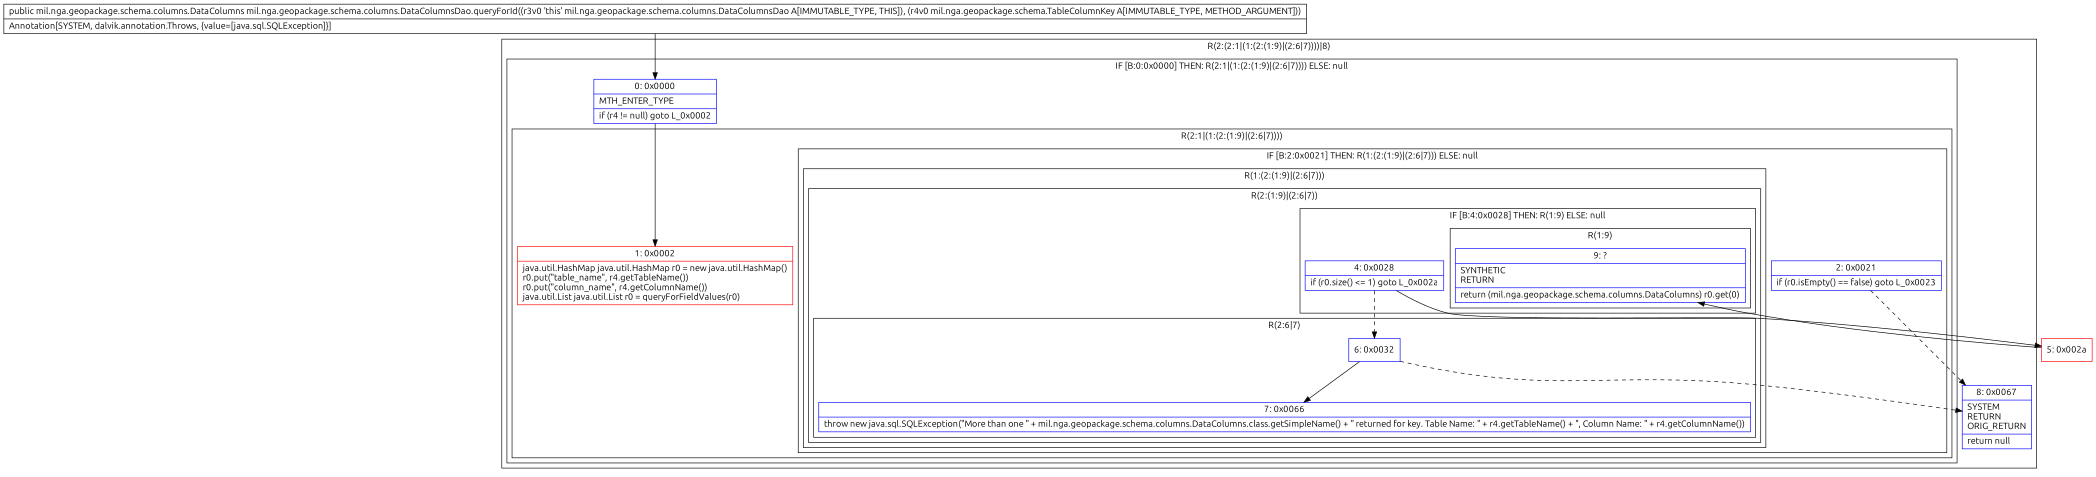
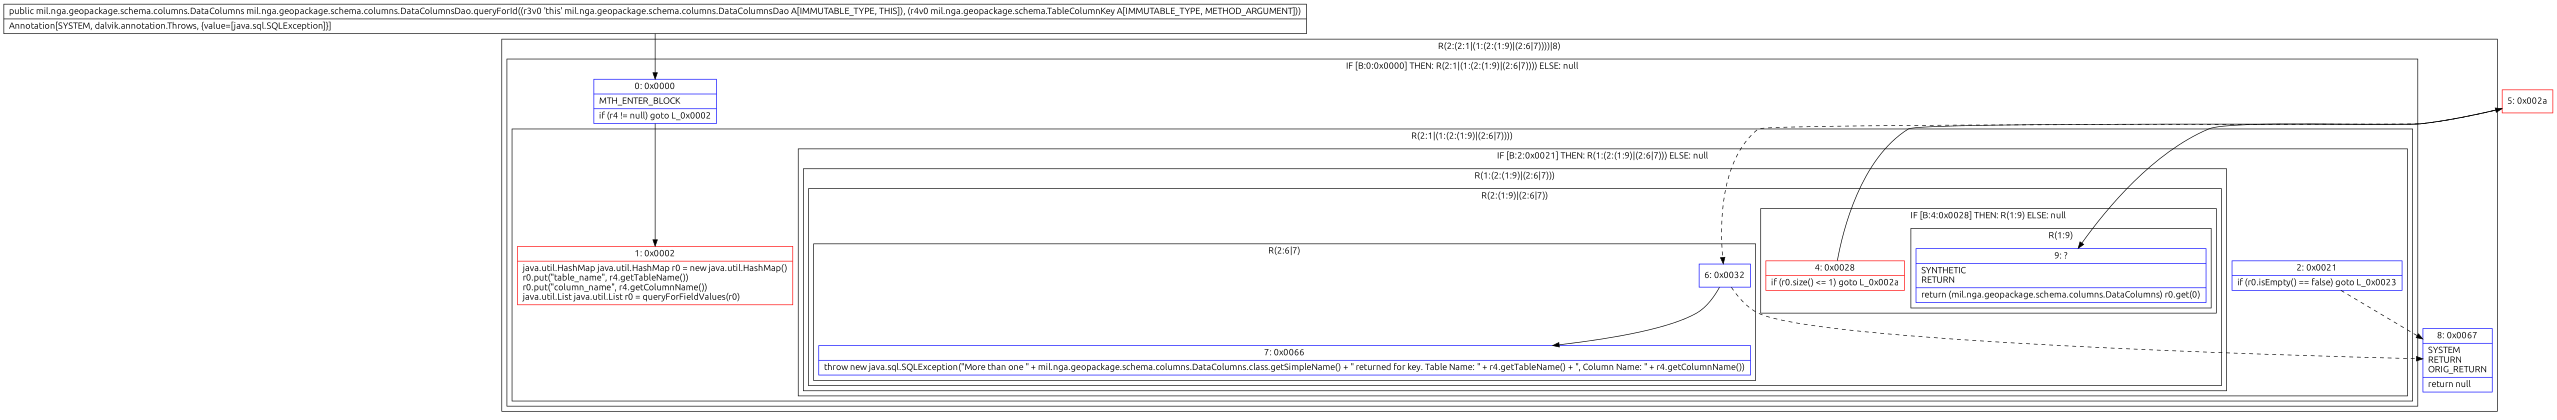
(637, 101) -> (640, 101)
(1374, 276) -> (1835, 276)
(1374, 309) -> (2062, 125)
